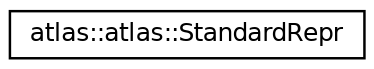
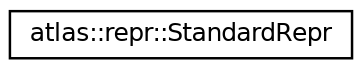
(187, 35) -> (181, 35)
